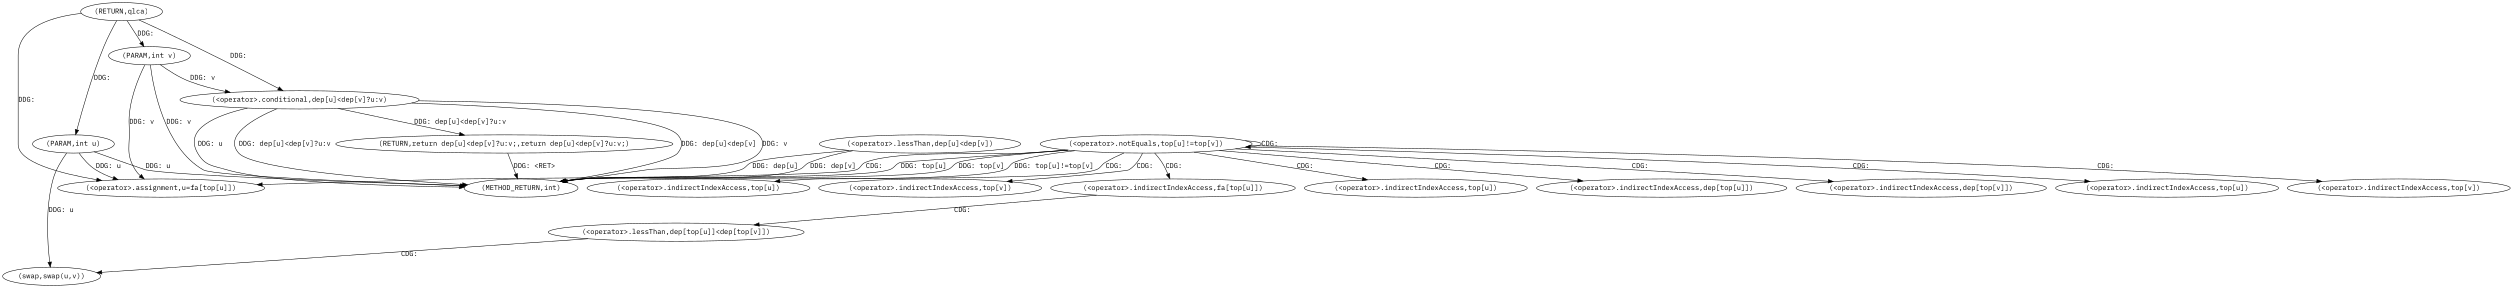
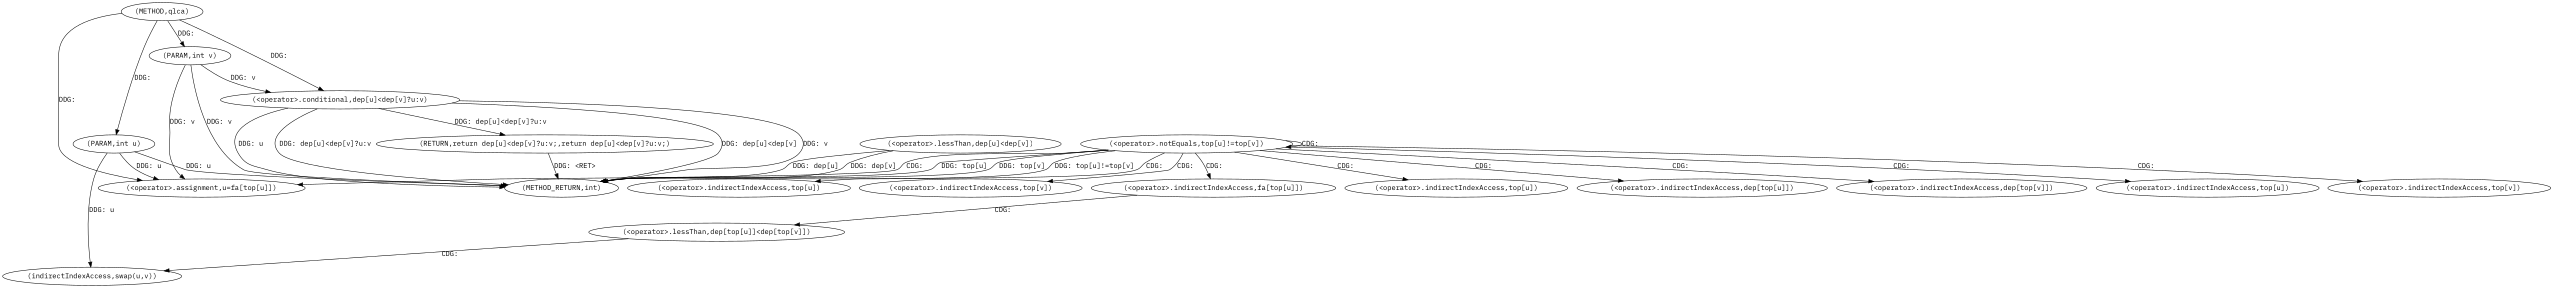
(122, 12) -> (162, 12)
(52, 276) -> (92, 276)
